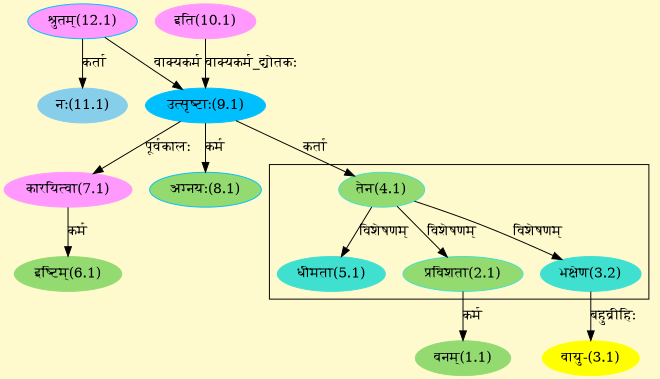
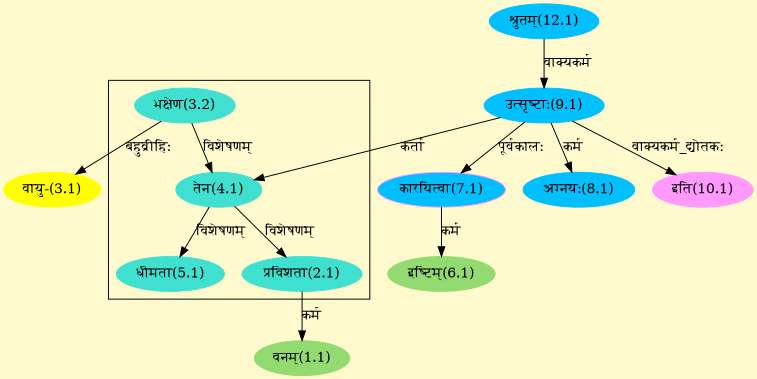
(83, 21) -> (544, 21)
(206, 59) -> (620, 146)
(83, 106) -> none
(68, 190) -> (441, 190)
(206, 190) -> (579, 190)
(382, 190) -> (219, 190)
(485, 226) -> (200, 143)
(463, 274) -> (302, 274)
